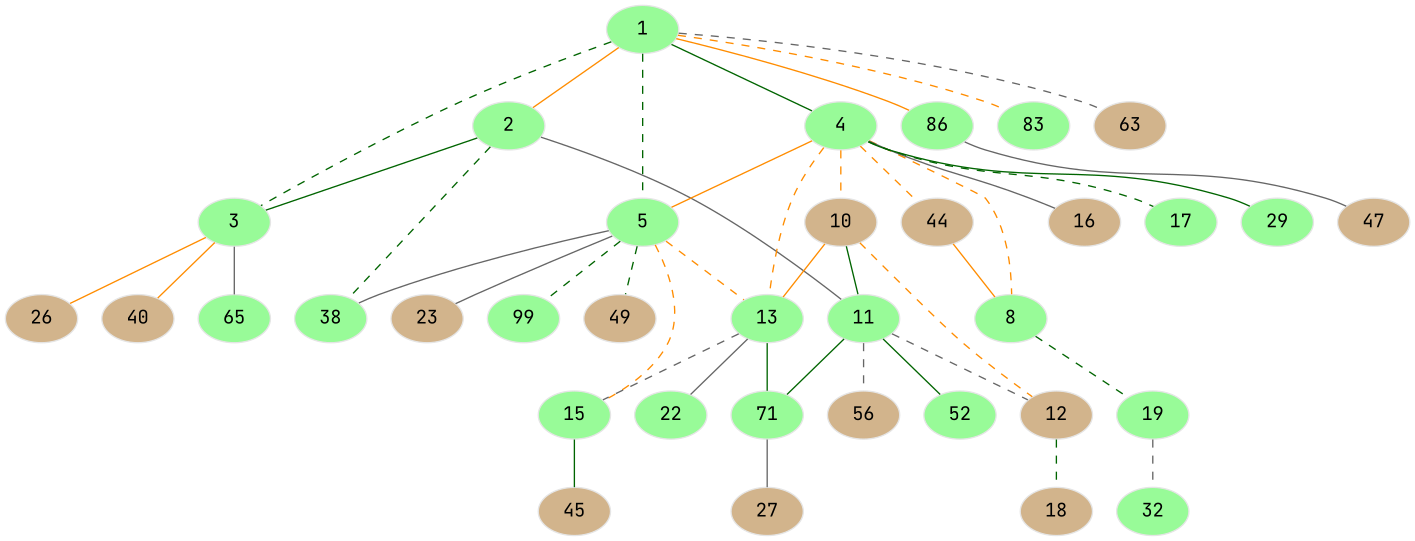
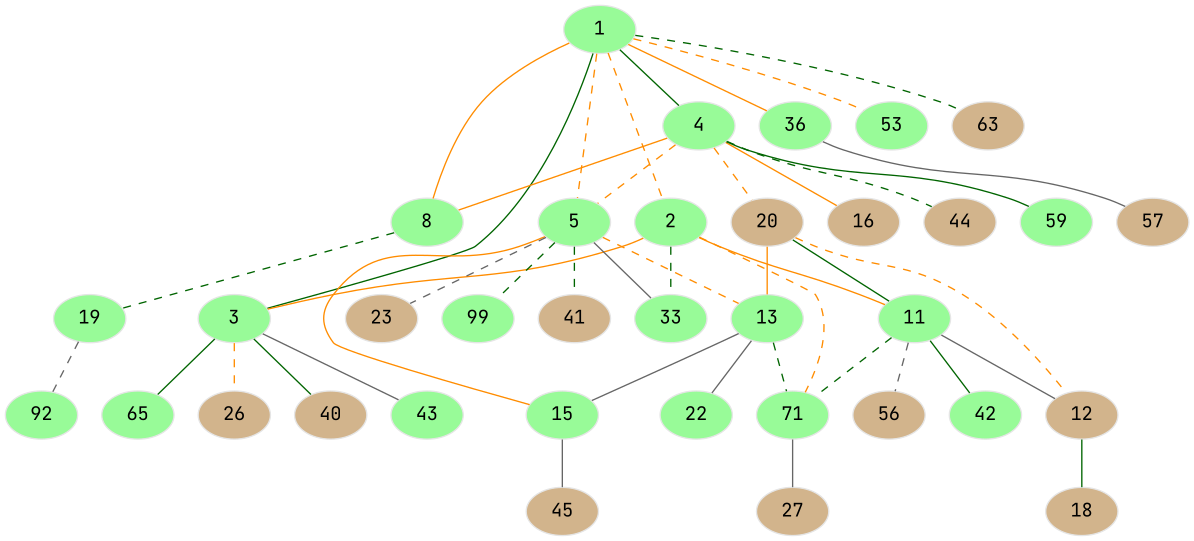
(893, 59) -> (800, 64)
(576, 78) -> (635, 126)
(432, 115) -> (480, 242)
(643, 126) -> (587, 126)
(937, 126) -> (795, 126)
(1034, 126) -> (892, 126)
(372, 174) -> (437, 280)
(742, 174) -> (637, 174)
(889, 174) -> (856, 180)
(967, 177) -> (781, 174)
(973, 191) -> (563, 174)
(707, 207) -> (792, 272)
(786, 217) -> none
(841, 222) -> (767, 222)
(1181, 222) -> none
(1277, 222) -> (1056, 222)
(1374, 222) -> (1153, 222)
(534, 269) -> (488, 265)
(138, 270) -> (234, 367)
(186, 270) -> (282, 367)
(974, 270) -> (481, 103)
(234, 271) -> (186, 367)
none -> (804, 288)
(331, 319) -> (671, 319)
(620, 319) -> (574, 319)
(671, 336) -> (326, 308)
(671, 367) -> (665, 367)
(767, 367) -> (780, 367)
(816, 367) -> (853, 367)
(960, 367) -> (998, 367)
none -> (427, 415)
(960, 415) -> (985, 415)
(574, 463) -> (562, 463)
(1056, 463) -> (1082, 463)
(1153, 511) -> (42, 415)
